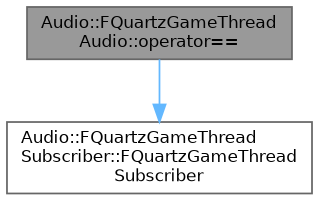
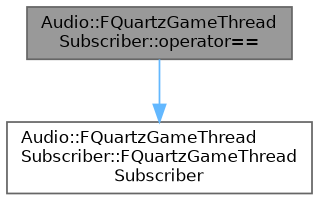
(159, 33) -> (159, 33)
